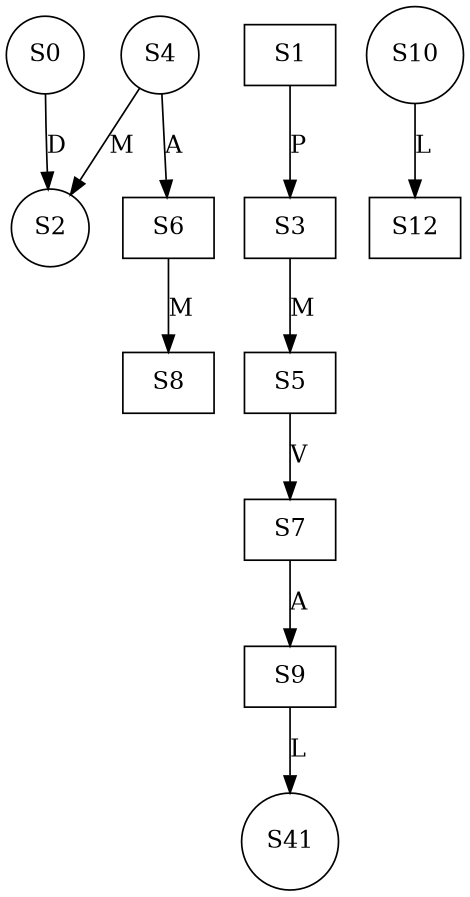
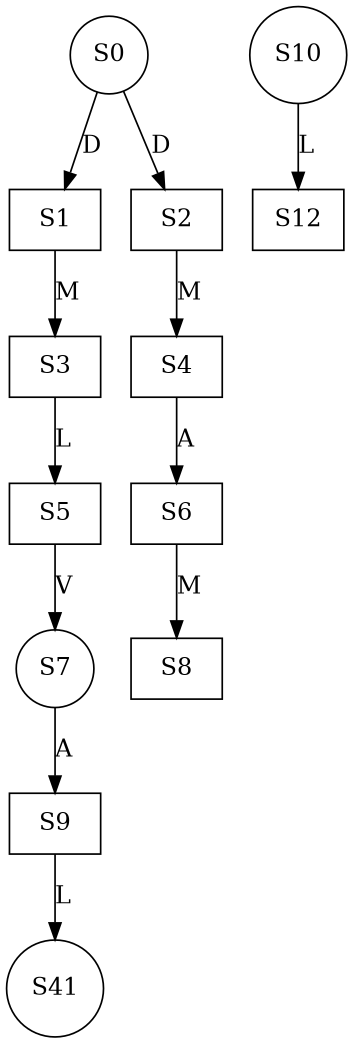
(160, 55) -> (177, 367)
none -> (84, 132)
(110, 134) -> (177, 285)
(299, 146) -> (68, 293)
(50, 228) -> (177, 220)
(303, 309) -> (63, 440)
(290, 530) -> (55, 669)
